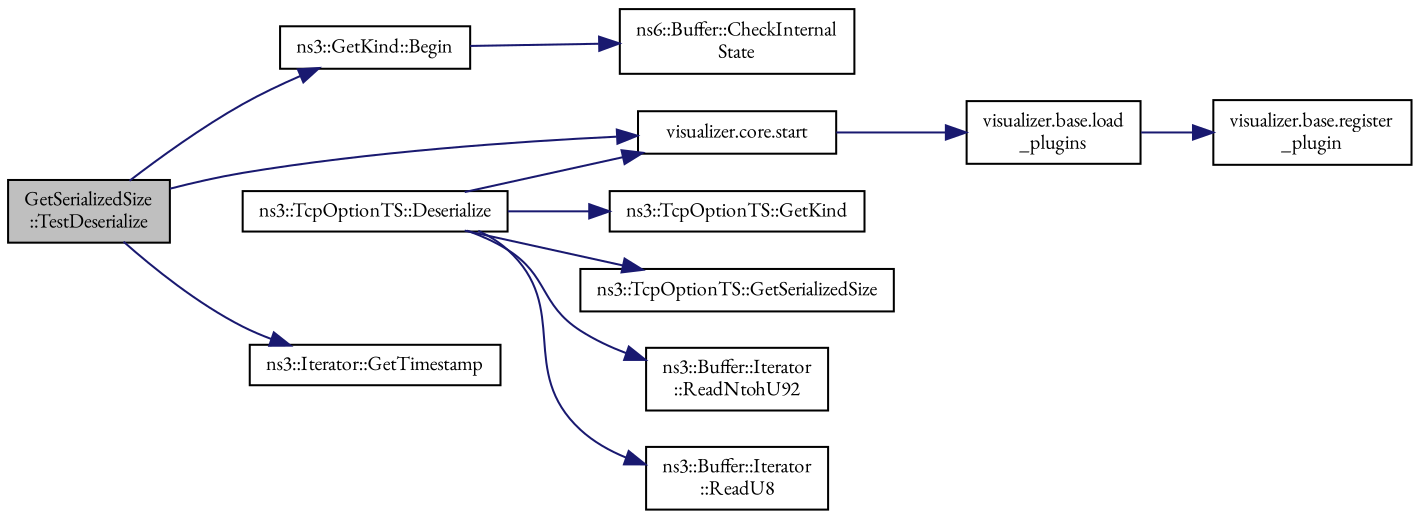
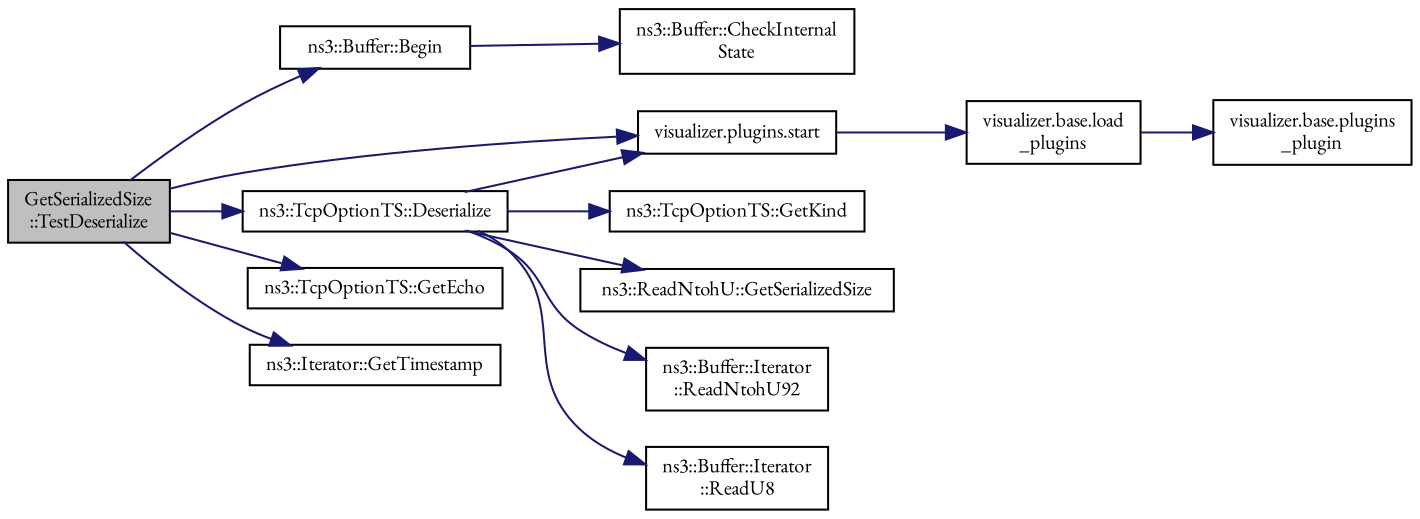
(737, 41) -> (737, 41)
(375, 48) -> (375, 48)
(737, 132) -> (737, 132)
(1312, 132) -> (1312, 132)
none -> (196, 211)
none -> (375, 288)
(737, 290) -> (737, 290)
